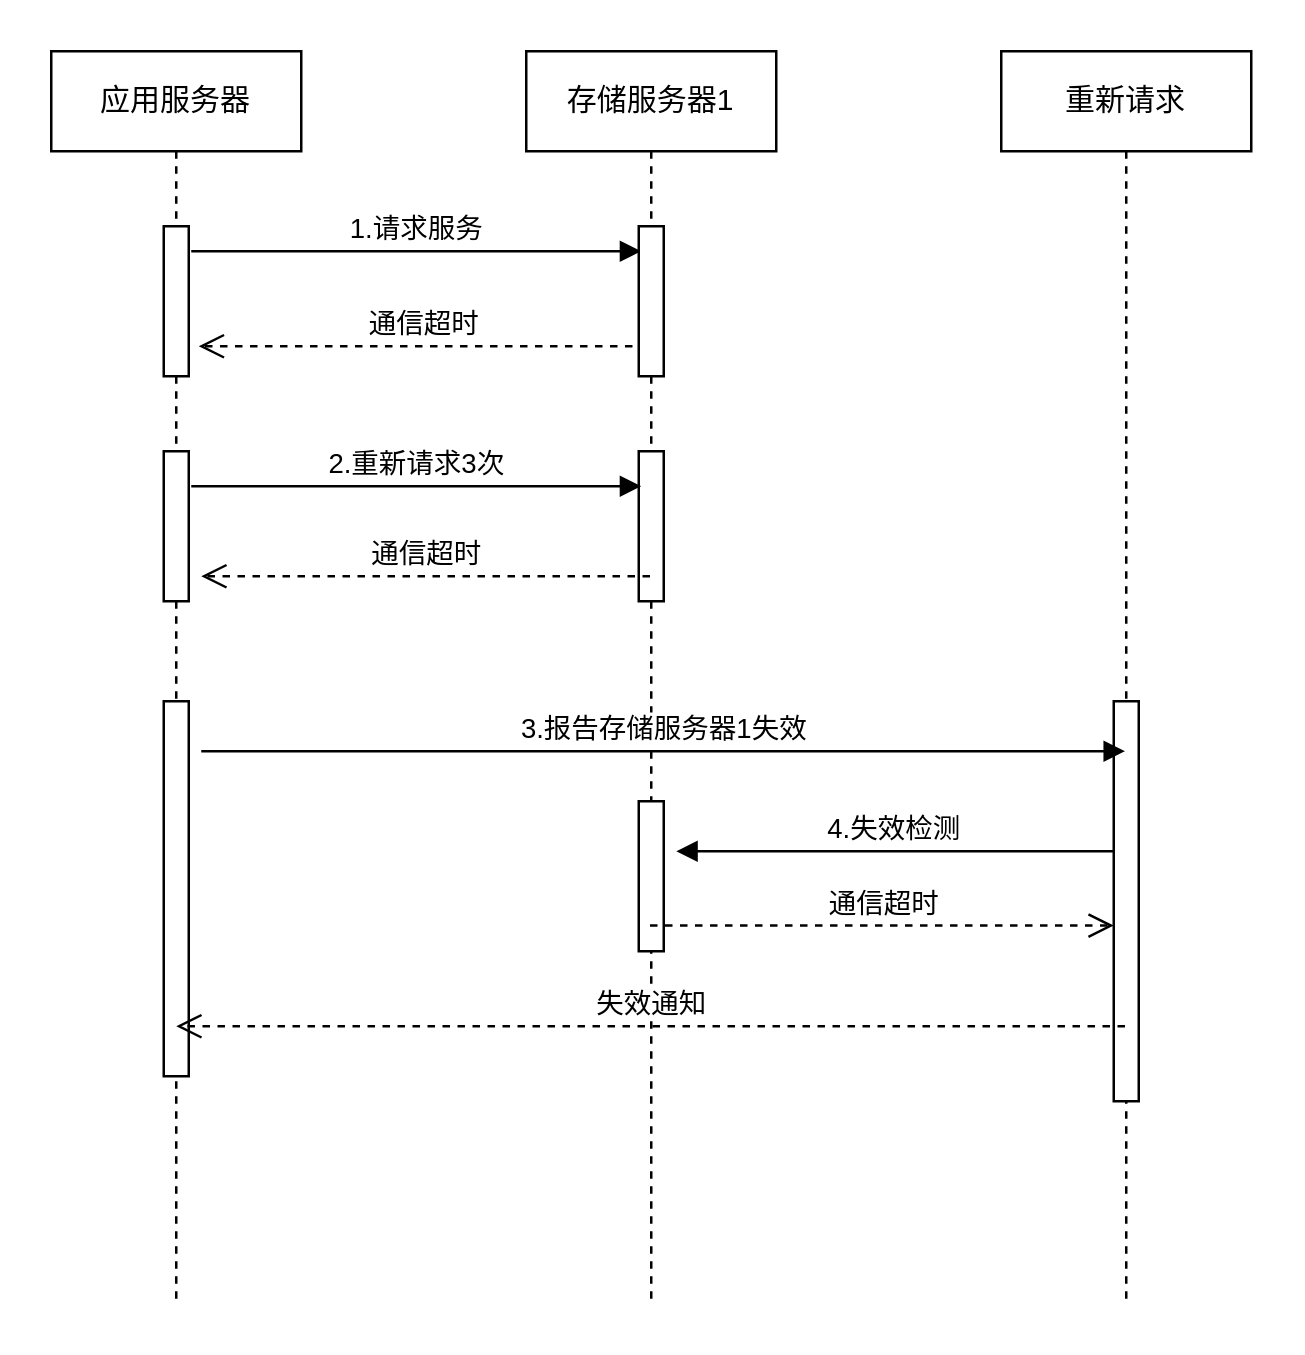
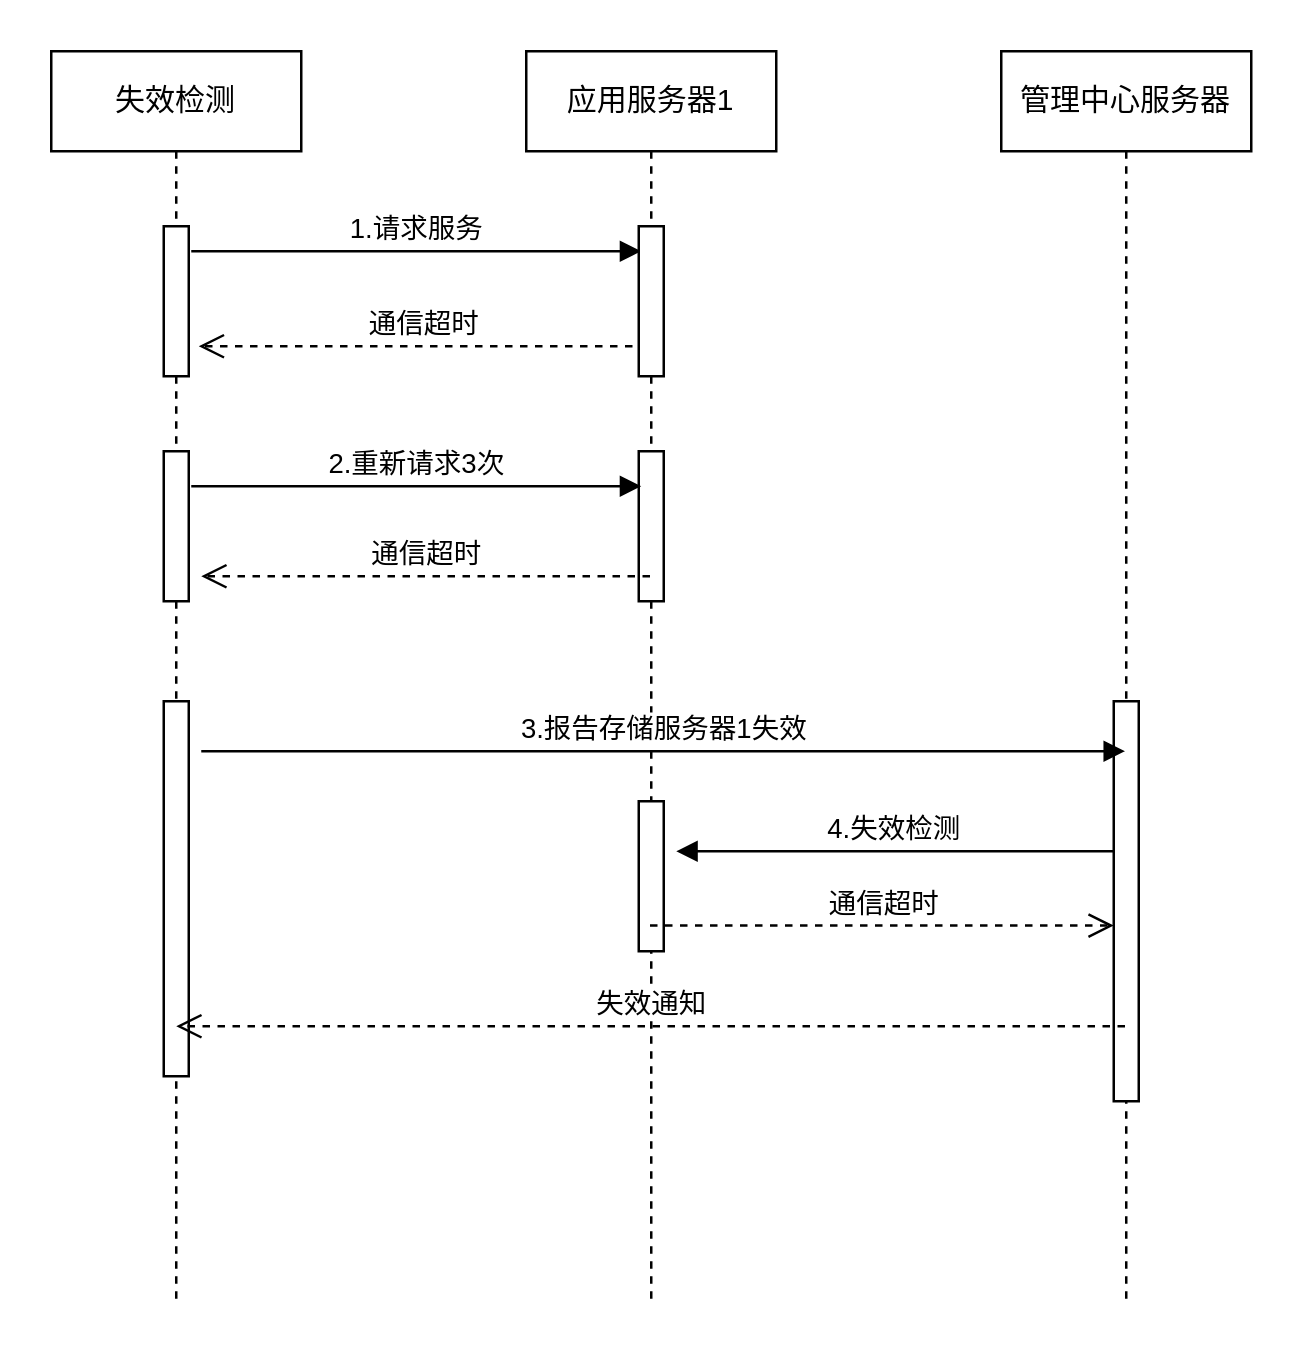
(176, 101) -> (176, 101)
(651, 101) -> (651, 101)
(1126, 101) -> (1126, 101)
